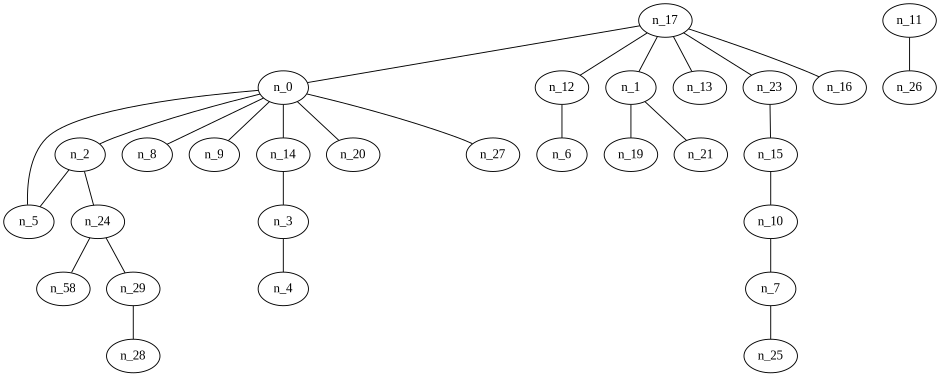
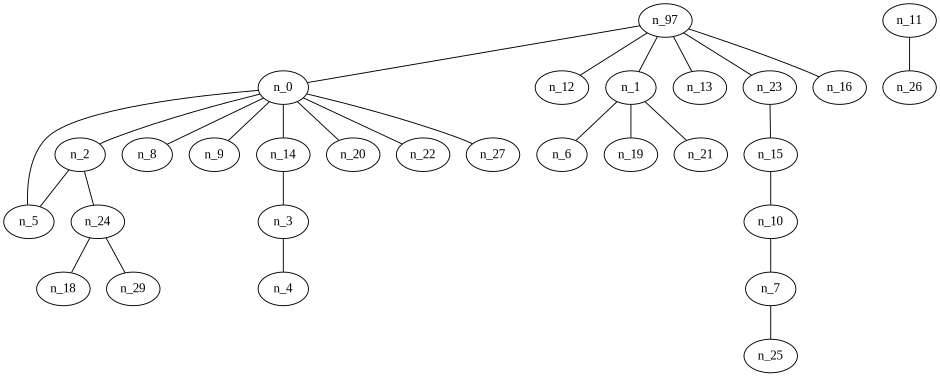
(665, 21) -> (665, 21)
(562, 121) -> (596, 121)
none -> (423, 155)
(63, 289) -> (63, 289)
(133, 356) -> none
